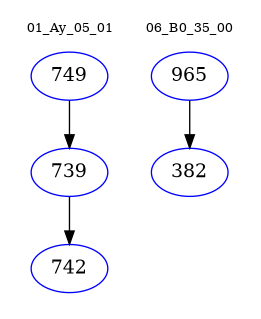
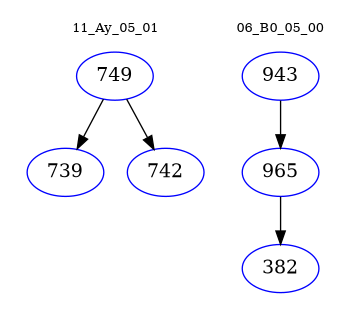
(70, 29) -> (116, 29)
(190, 29) -> (281, 29)
none -> (281, 76)
(69, 214) -> (137, 118)
